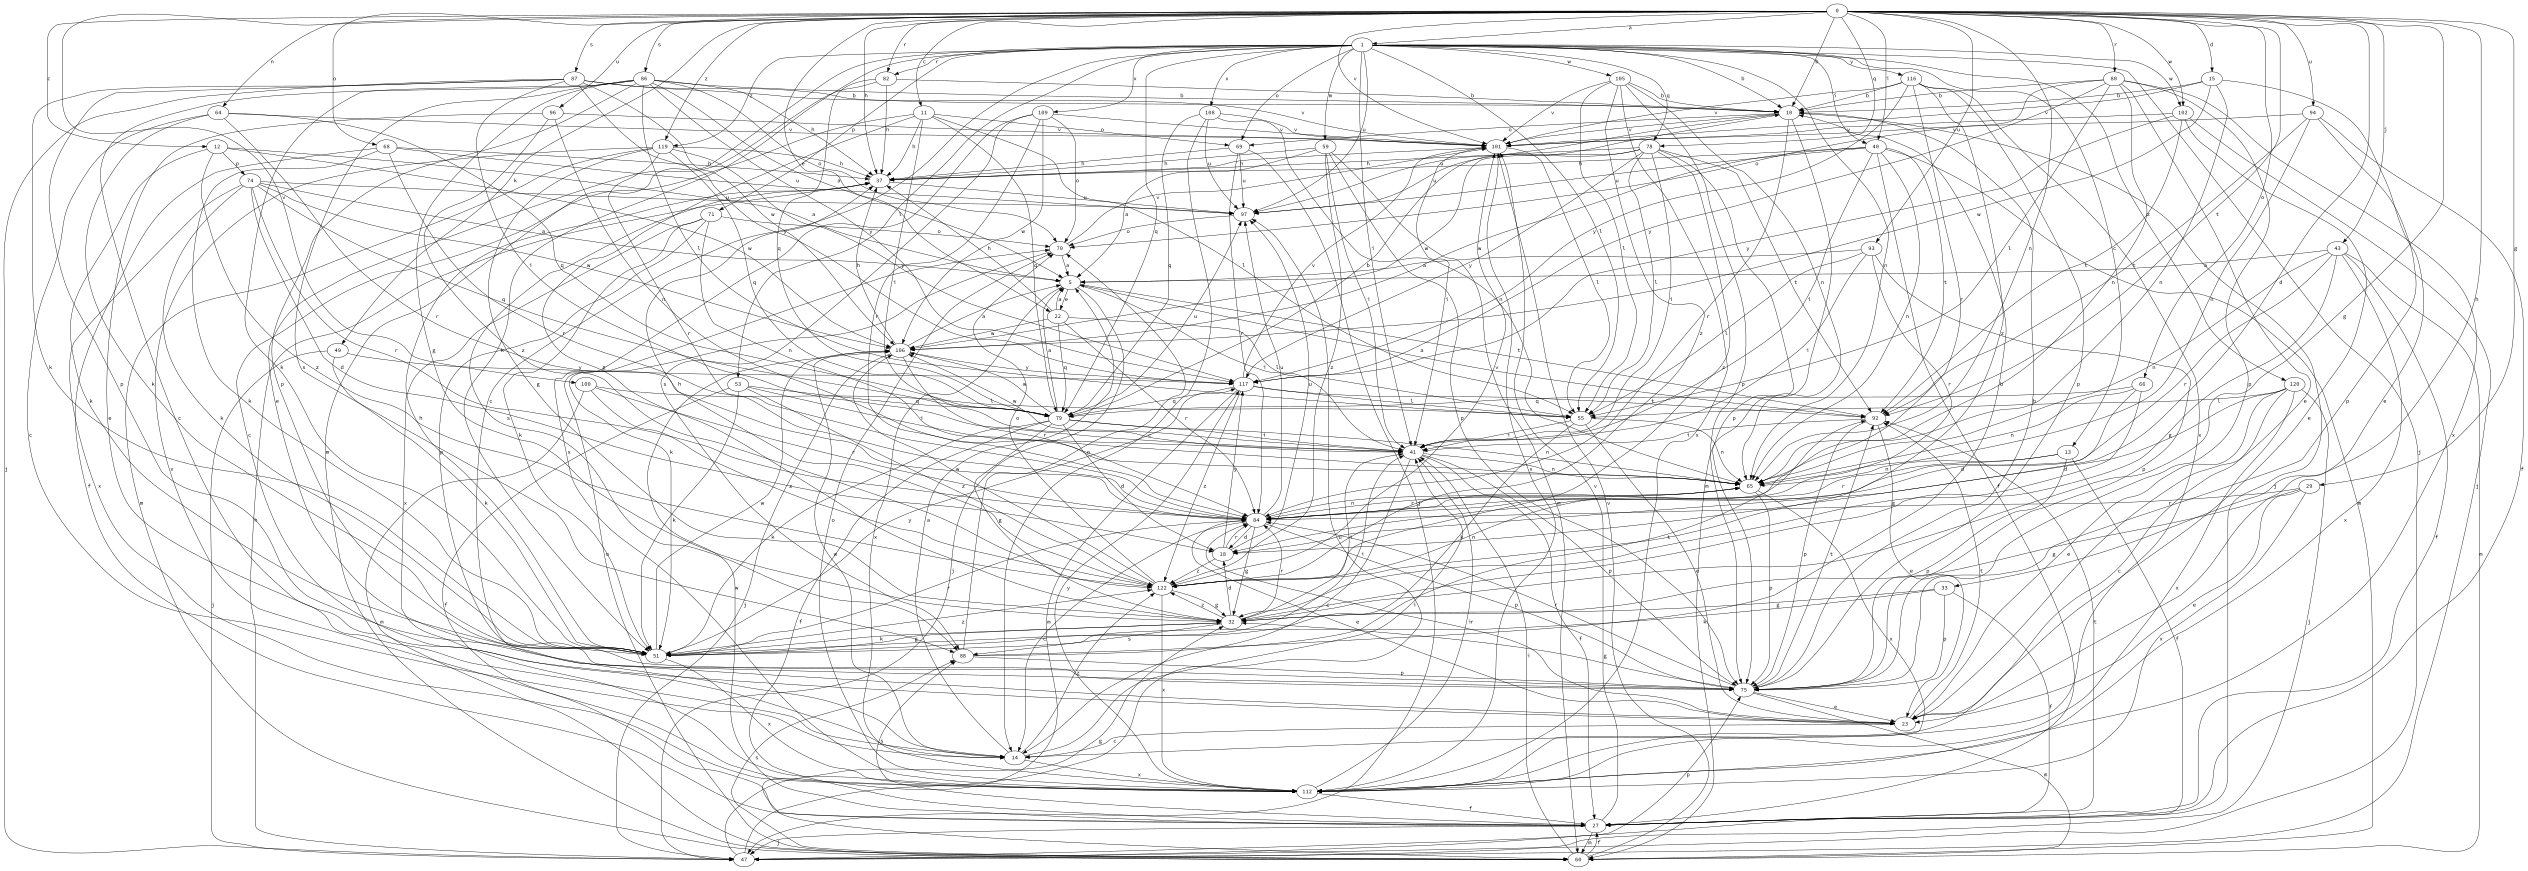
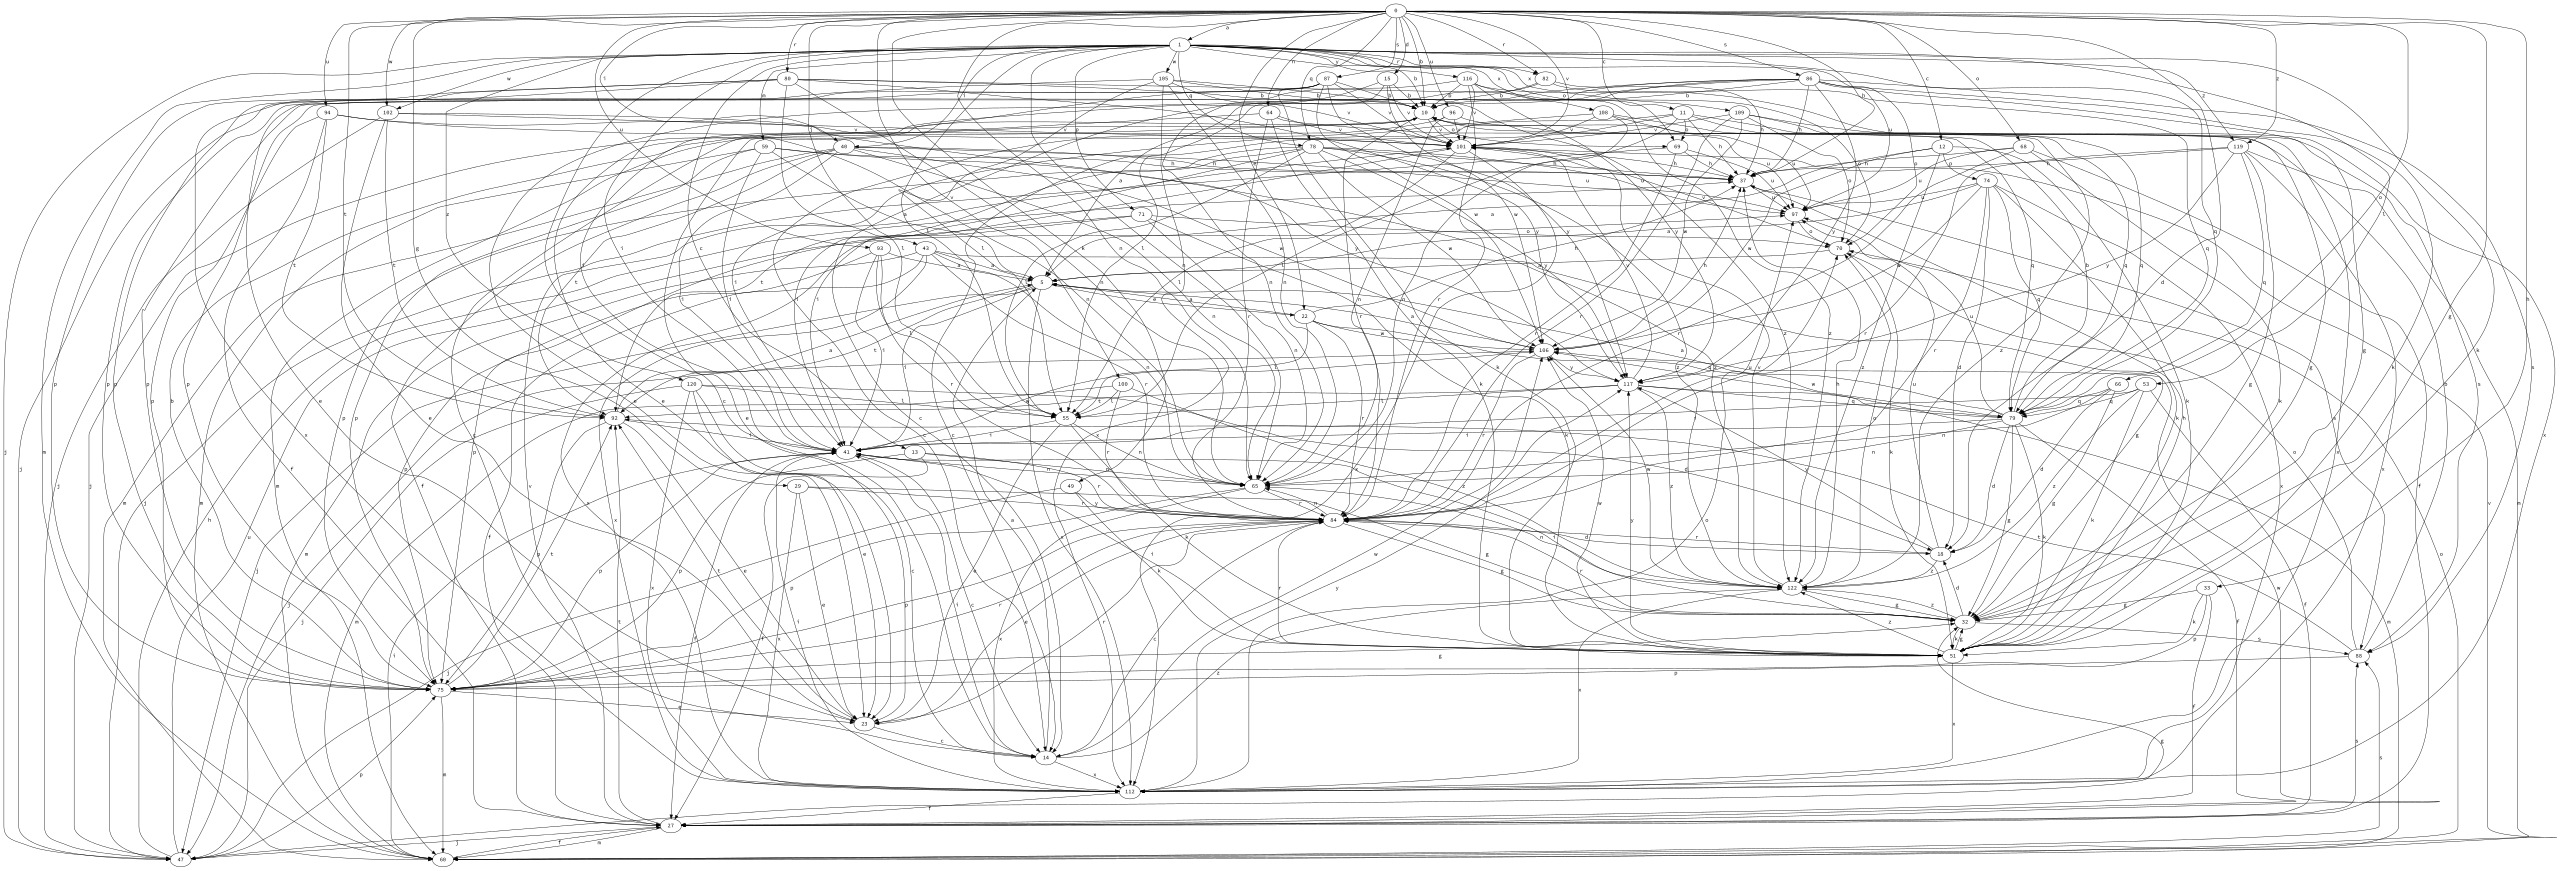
(766, 375) -> (1195, 515)
